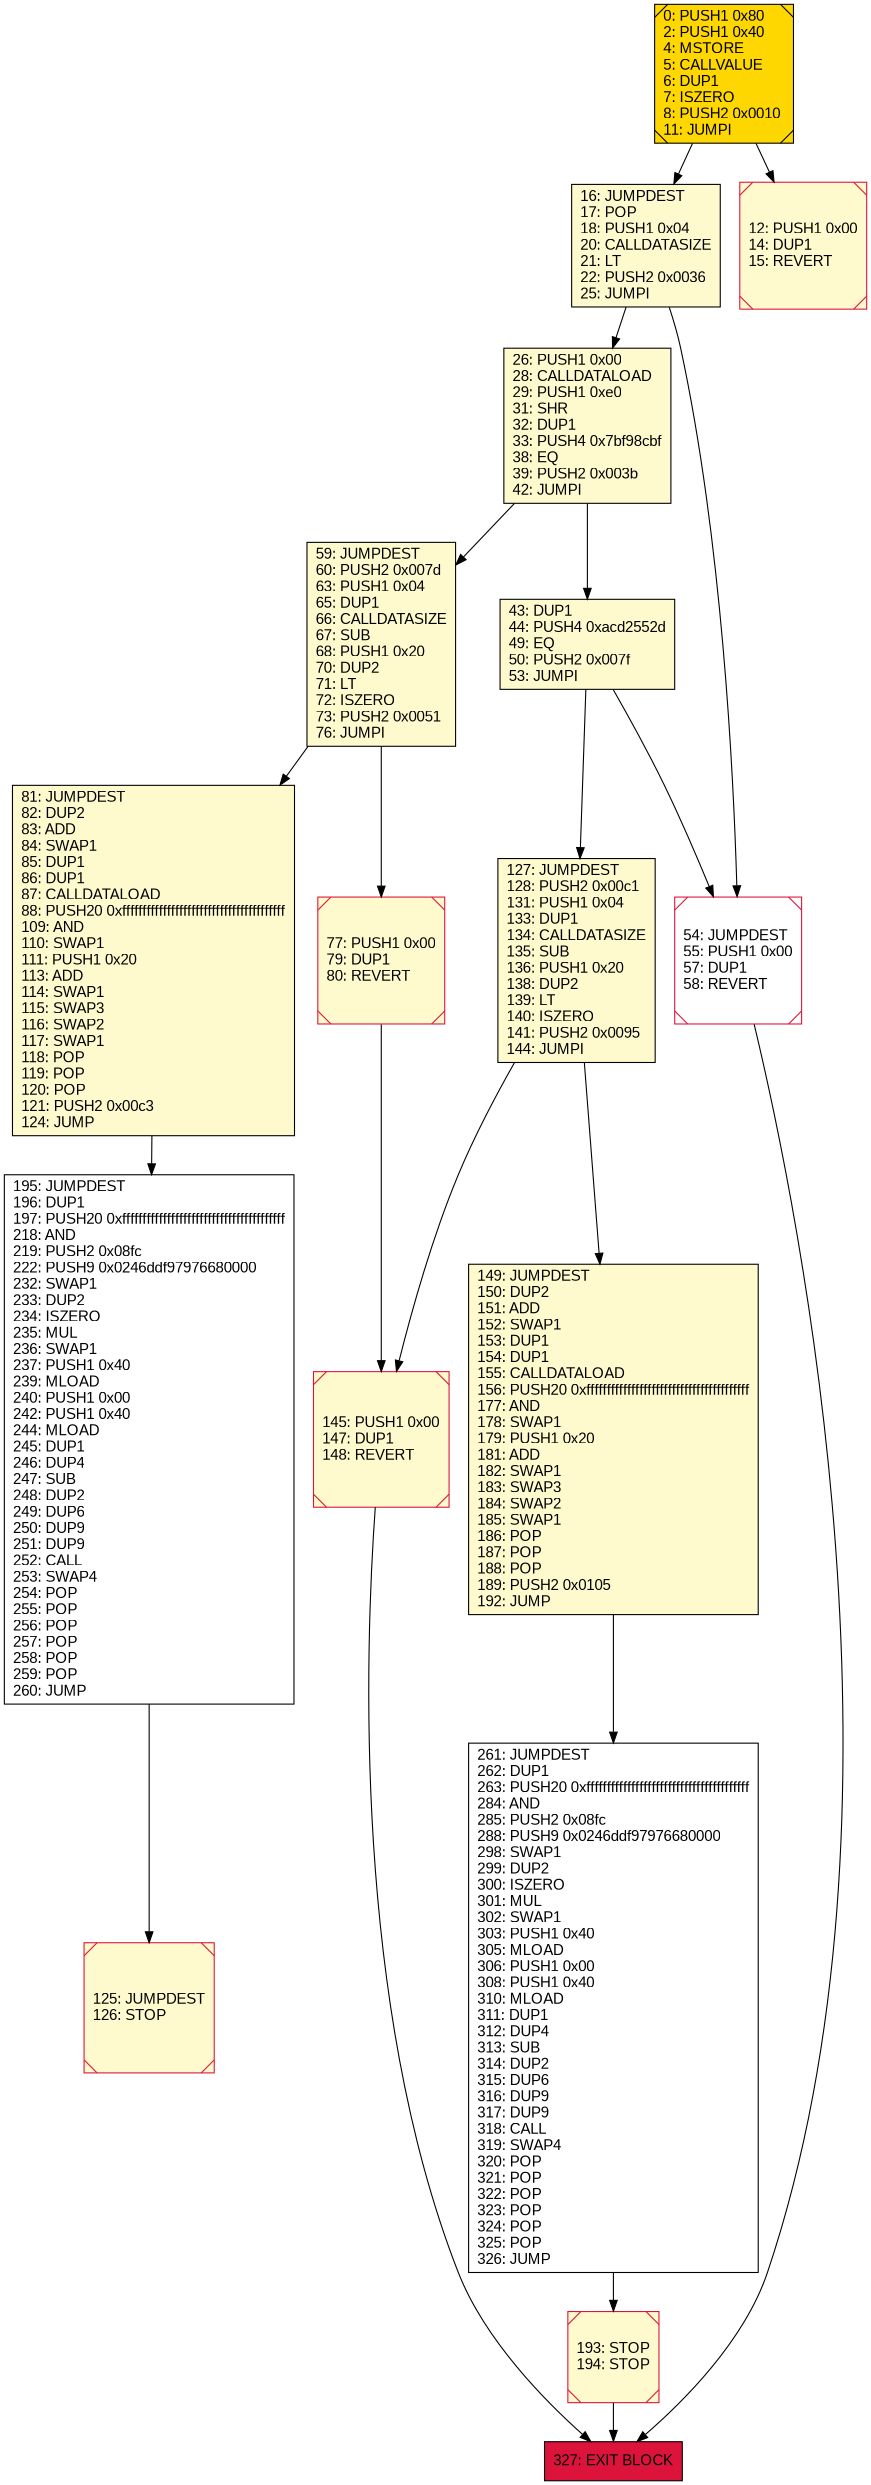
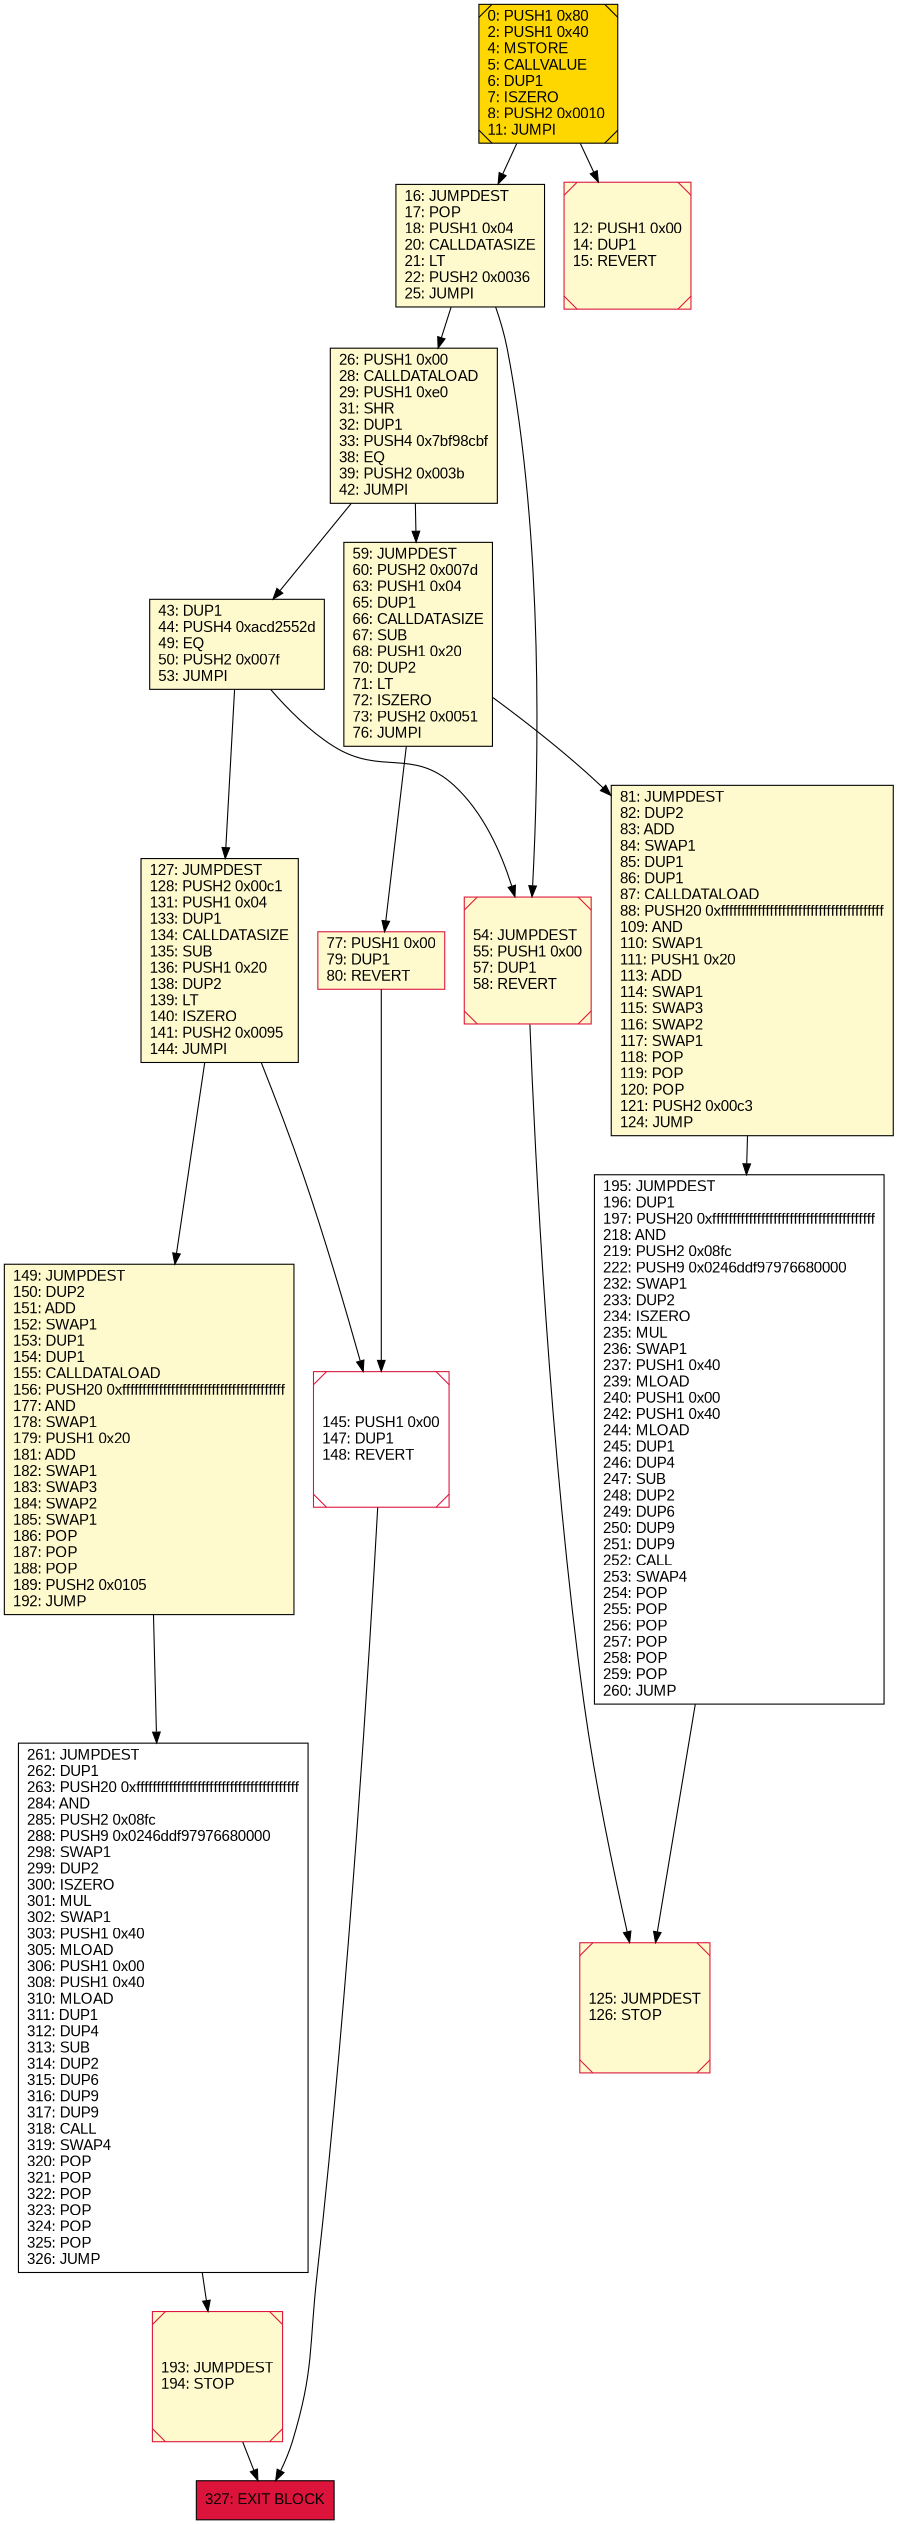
(381, 961) -> (381, 961)
(738, 961) -> (528, 961)
(381, 1439) -> (381, 1439)
(842, 1751) -> (559, 1480)
(613, 2357) -> (217, 2377)
